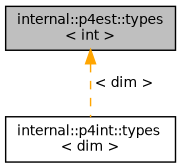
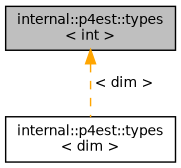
(91, 139) -> (91, 139)
